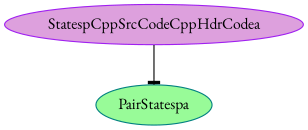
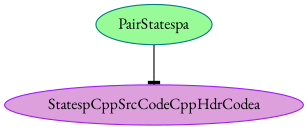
(154, 62) -> (154, 62)
